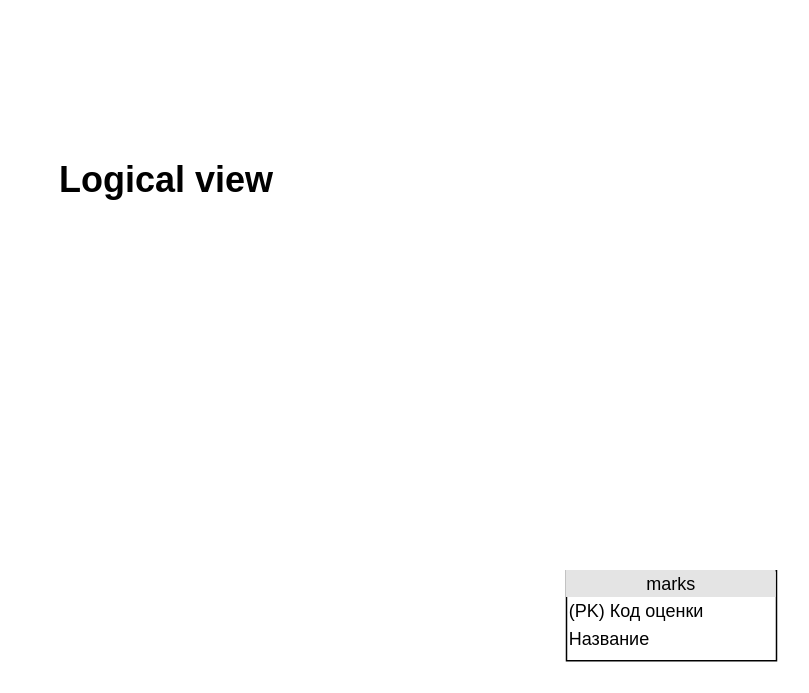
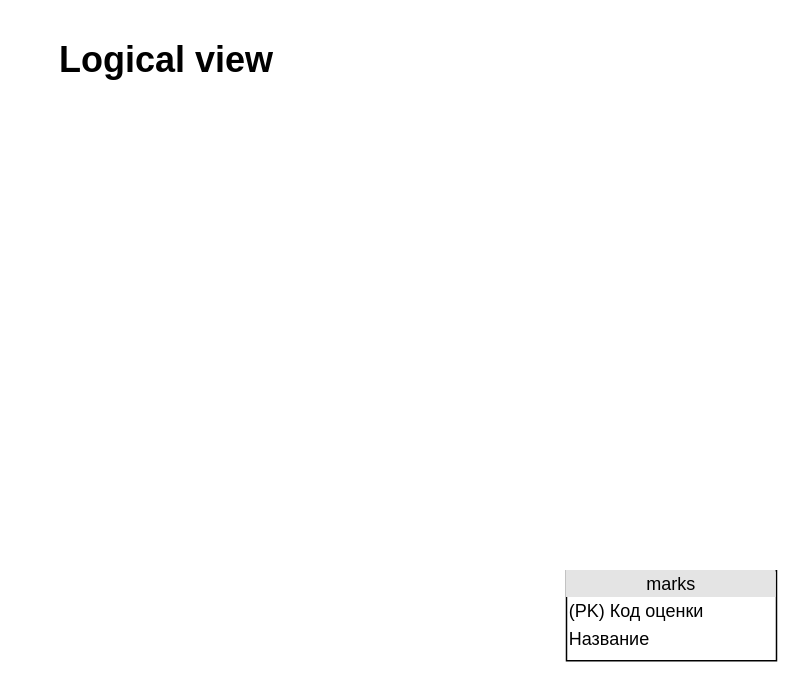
(166, 181) -> (166, 61)
